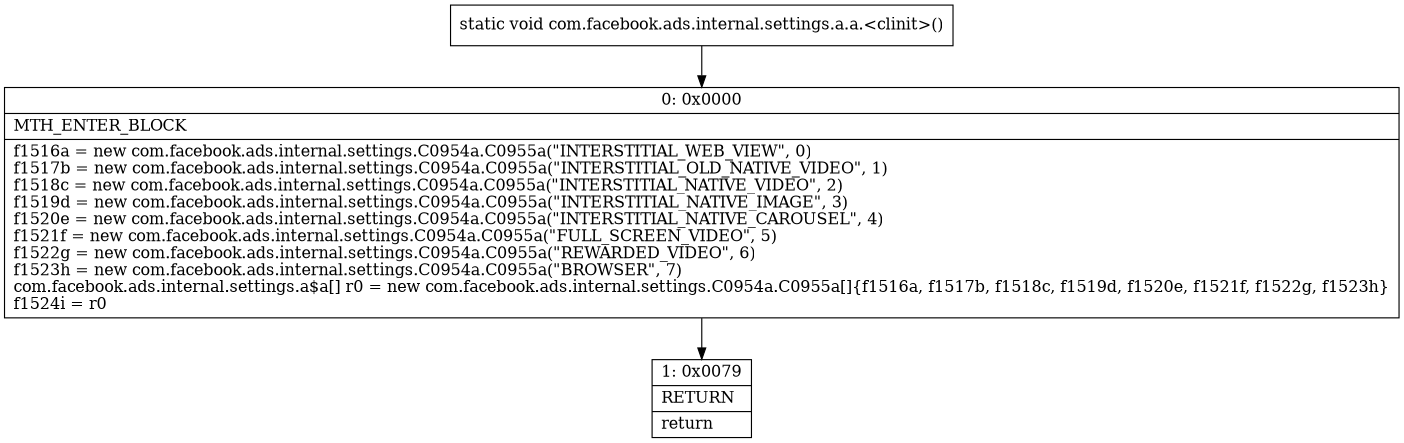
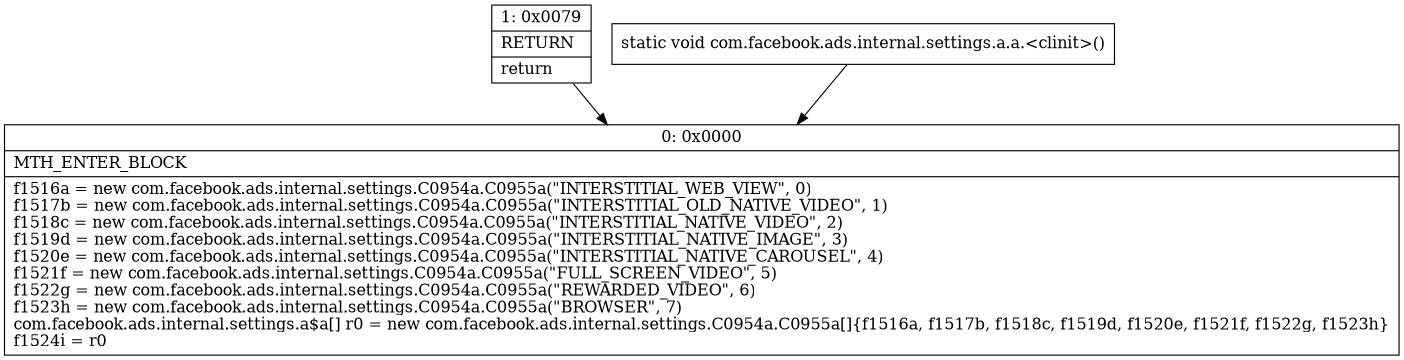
(702, 333) -> (586, 100)
